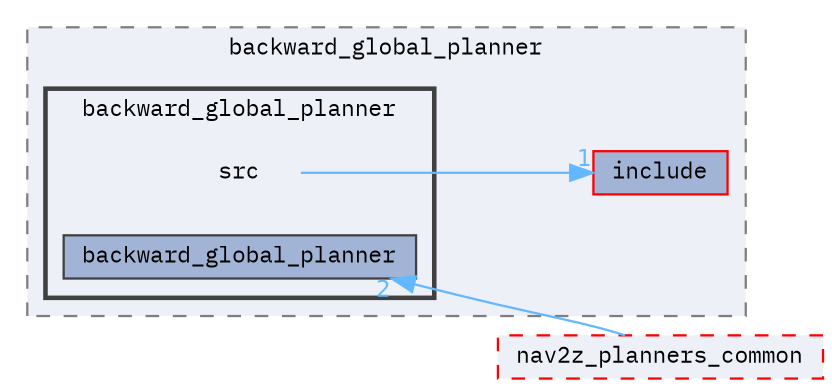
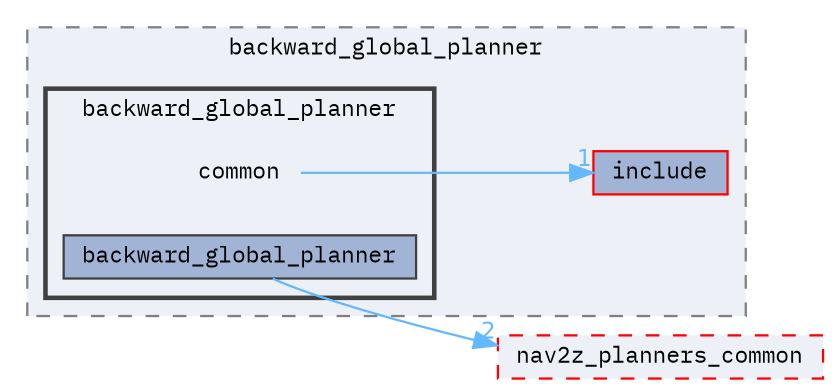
(240, 173) -> (240, 173)
(488, 302) -> (373, 313)
